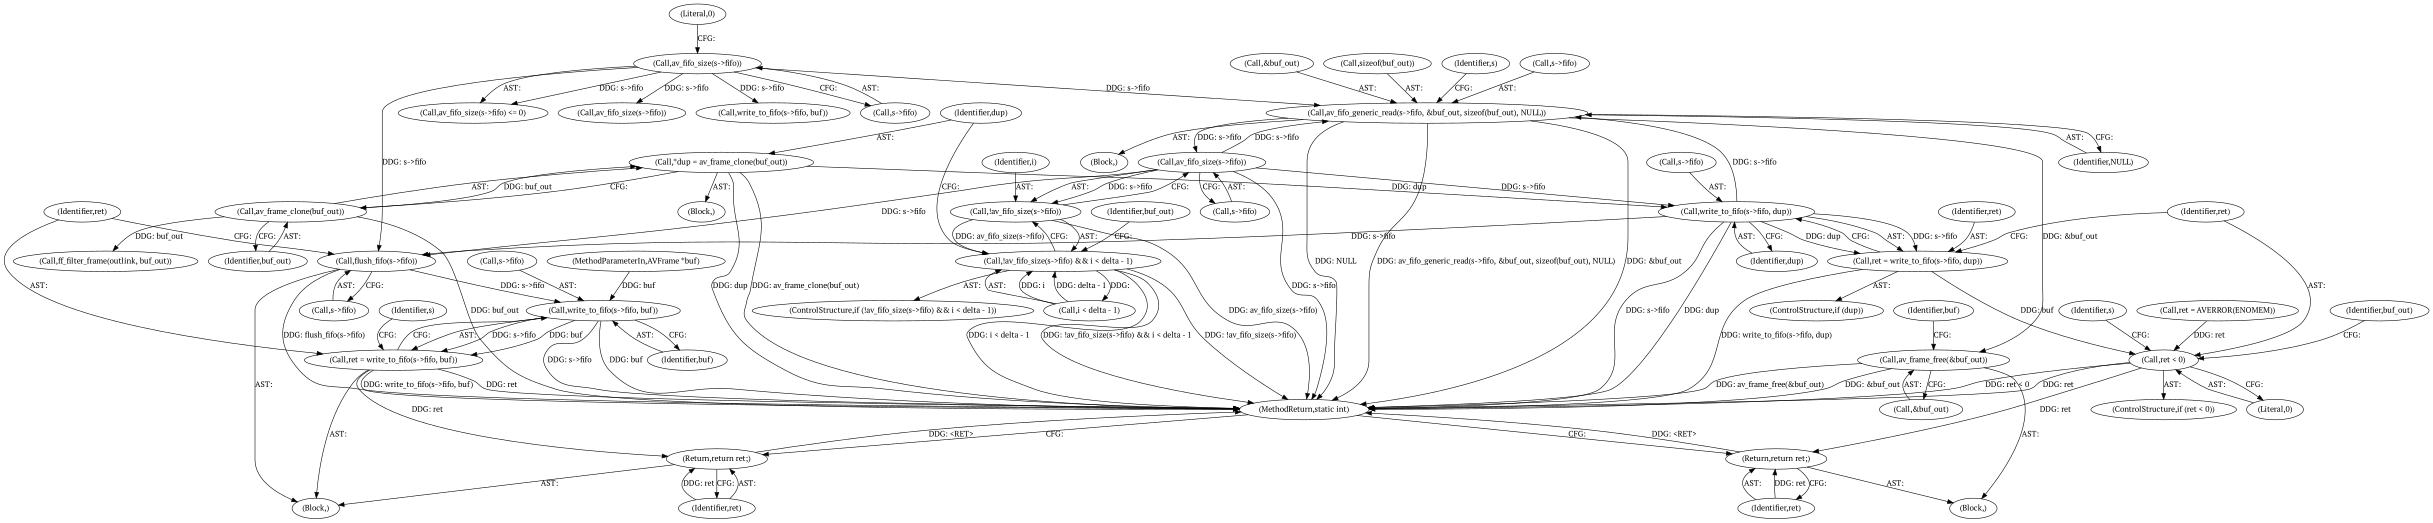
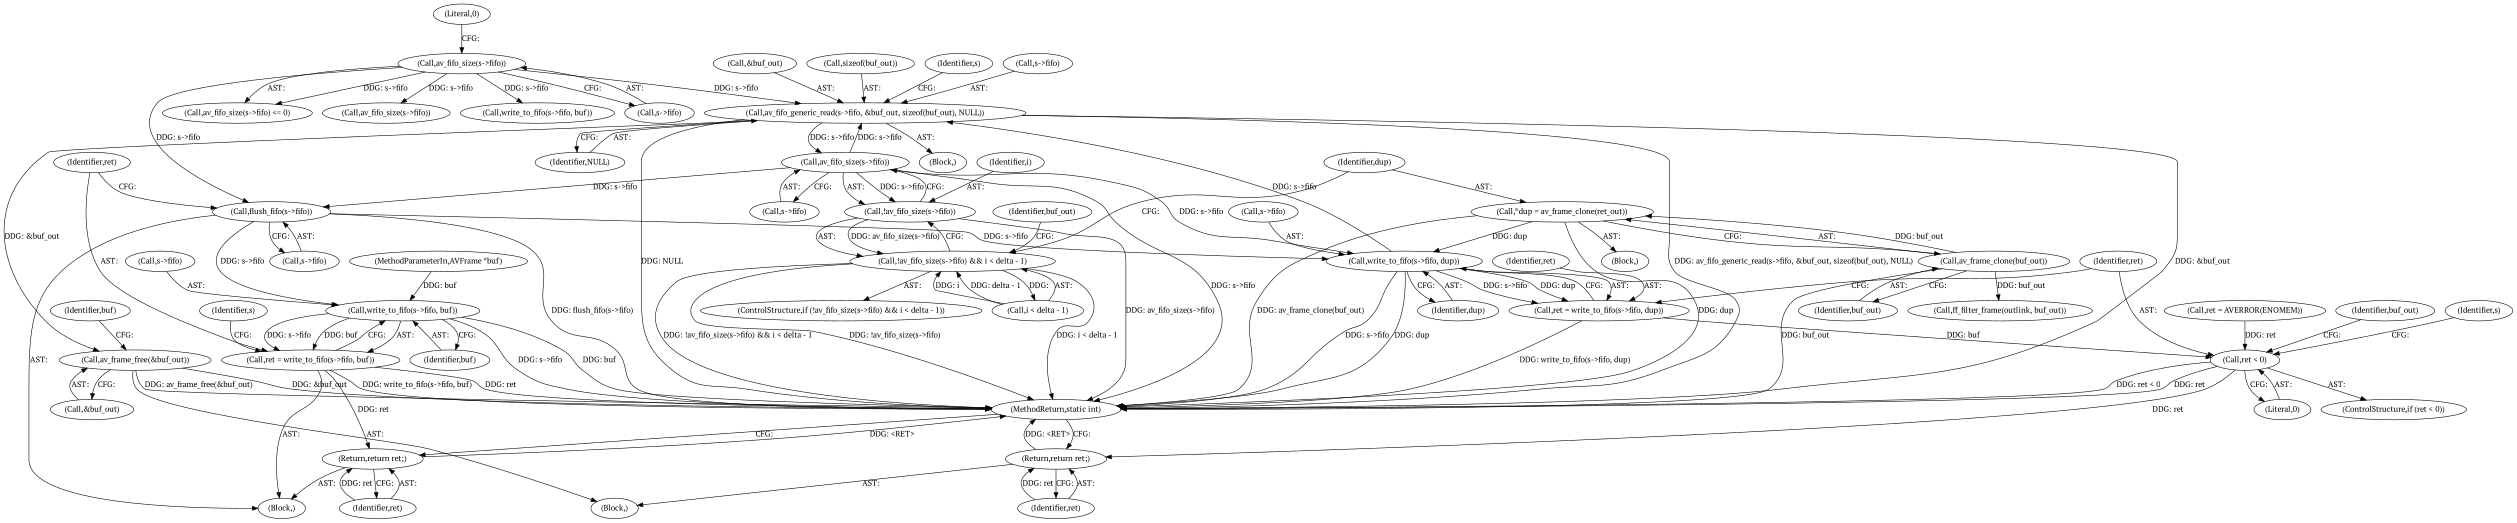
(721, 162) -> (1562, 212)
(1047, 243) -> (802, 226)
(1817, 311) -> none
